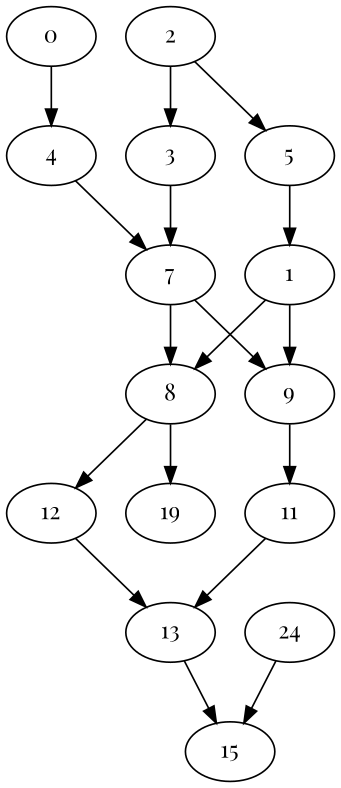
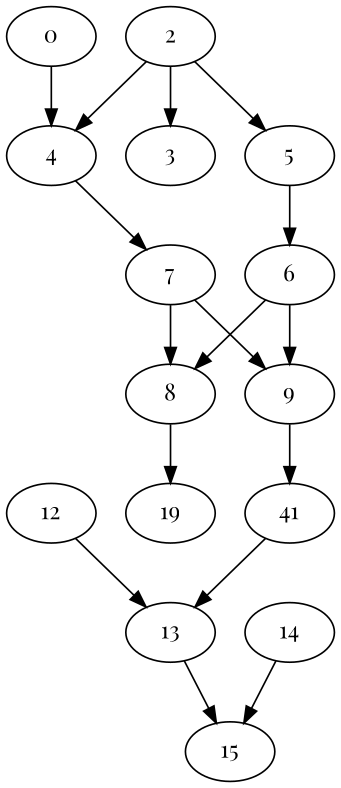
none -> (117, 90)
(171, 207) -> none
(290, 275) -> (290, 275)
(117, 448) -> none
(290, 513) -> (290, 513)
(290, 632) -> (290, 632)
